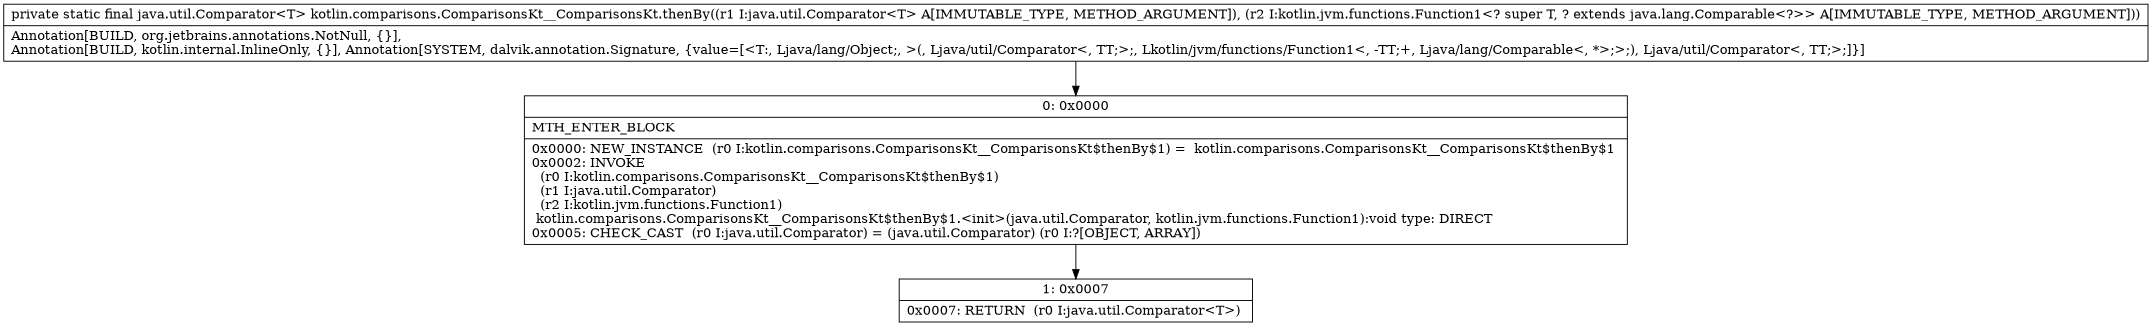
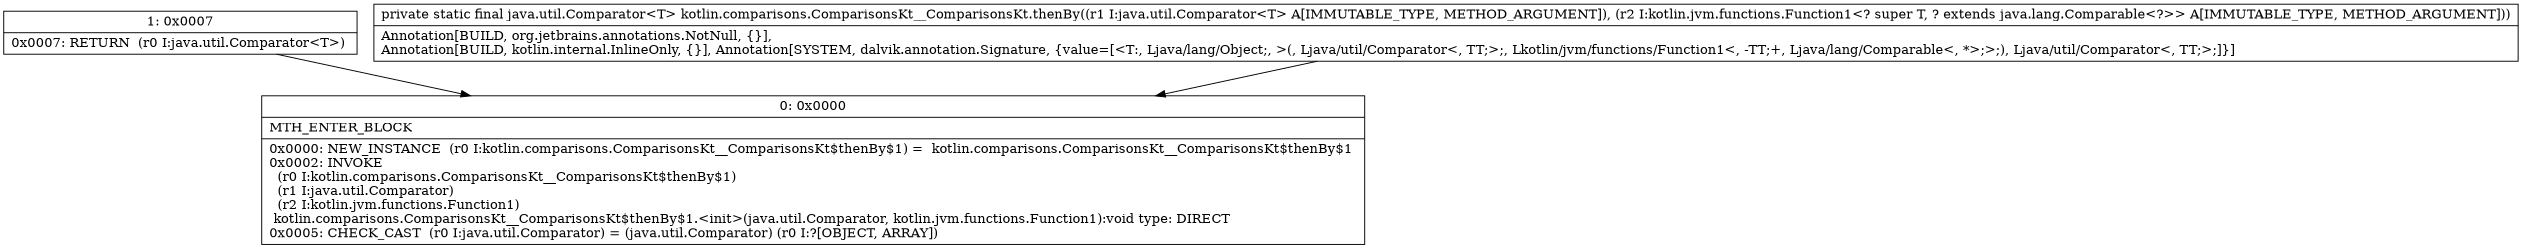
(1076, 257) -> (369, 74)
